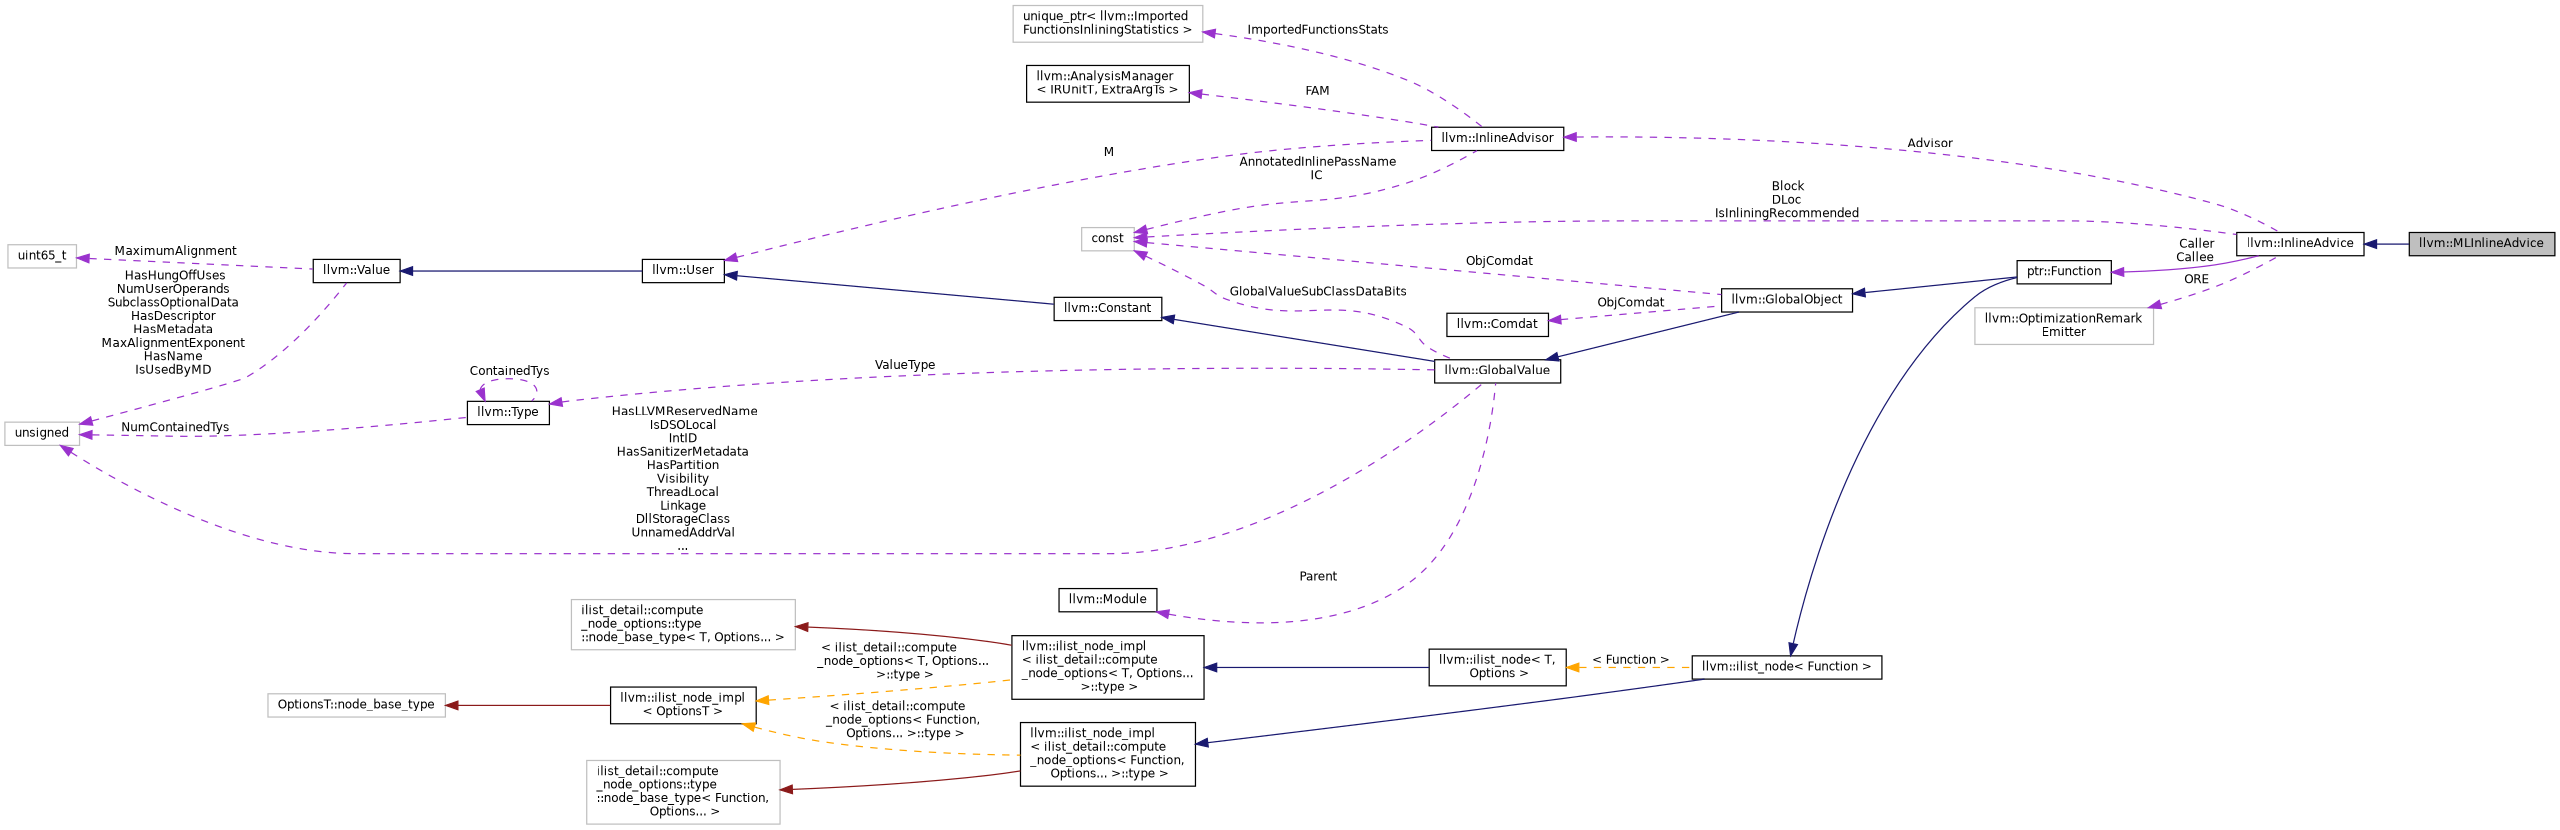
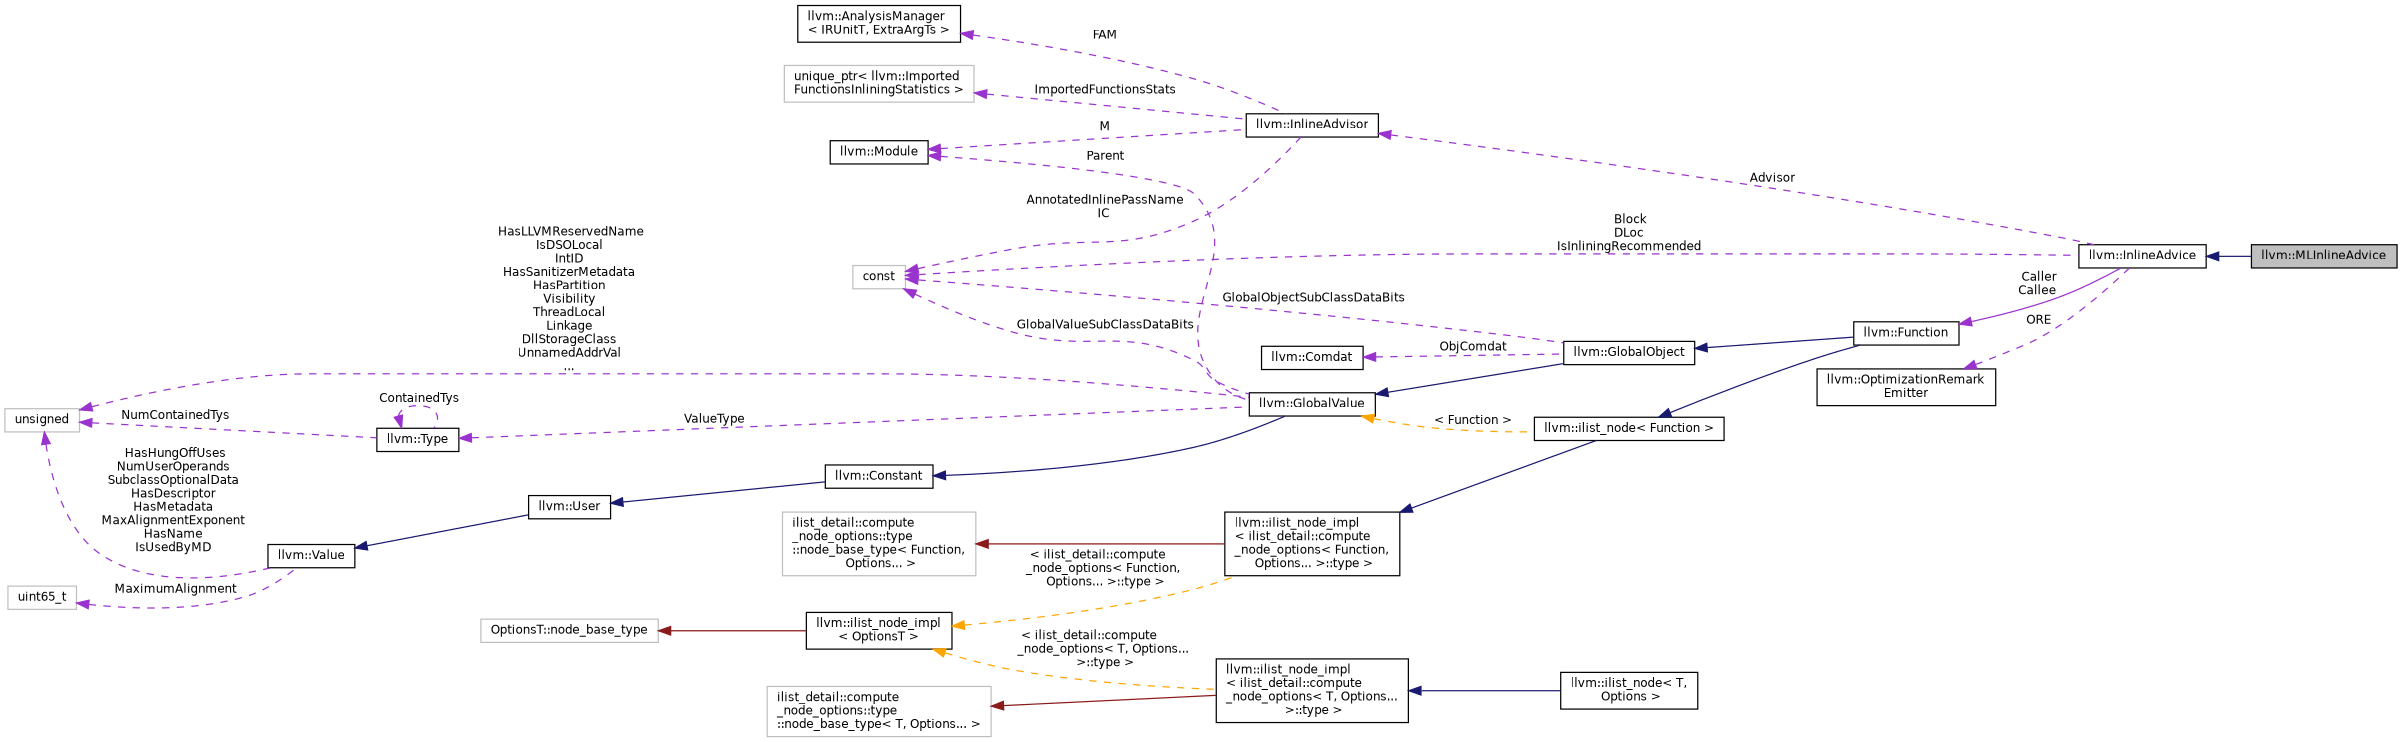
(1081, 180) -> (1093, 139)
(1498, 262) -> (1312, 299)
(2064, 272) -> (1906, 333)
(2064, 326) -> (1906, 387)
(1636, 667) -> (1454, 430)
